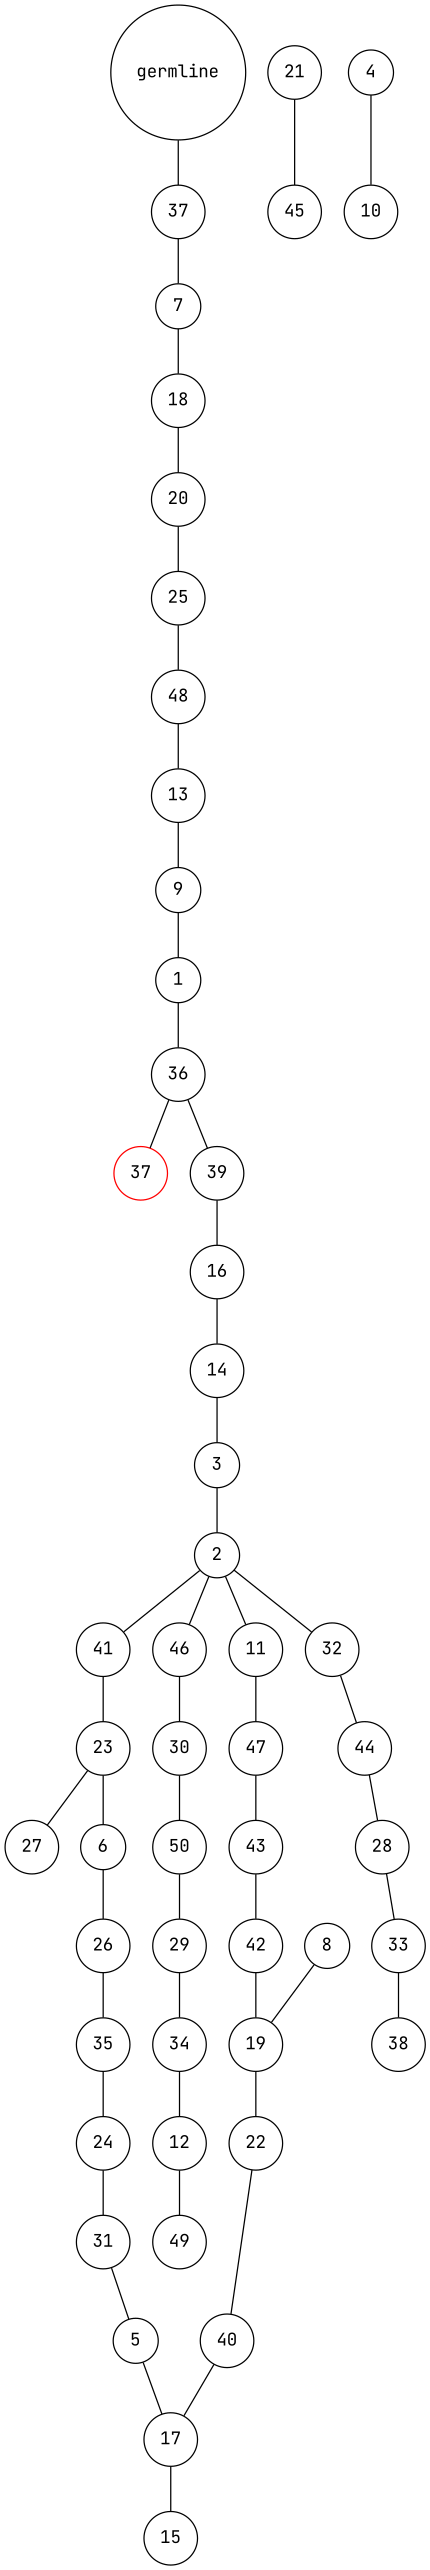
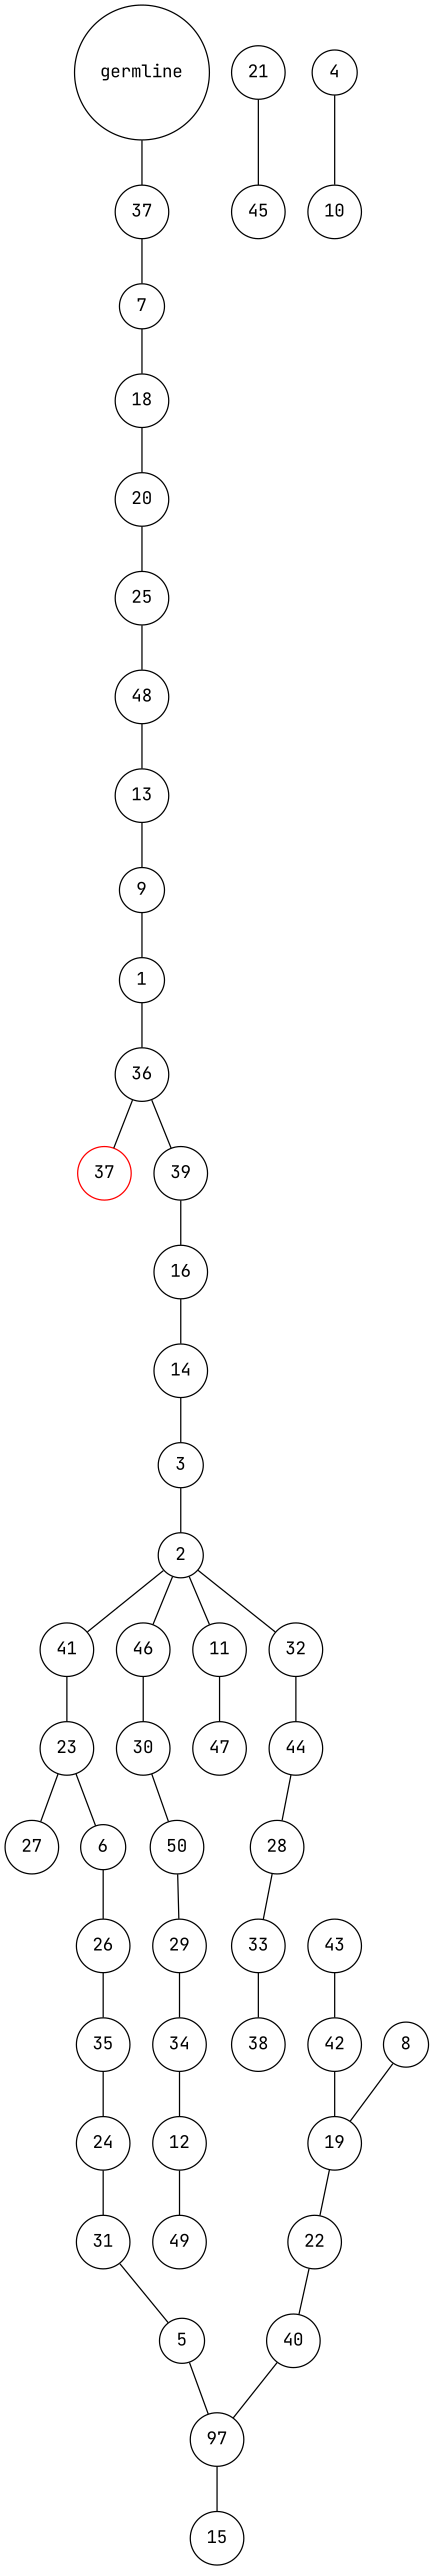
(256, 1798) -> none
(171, 2440) -> (217, 2440)
